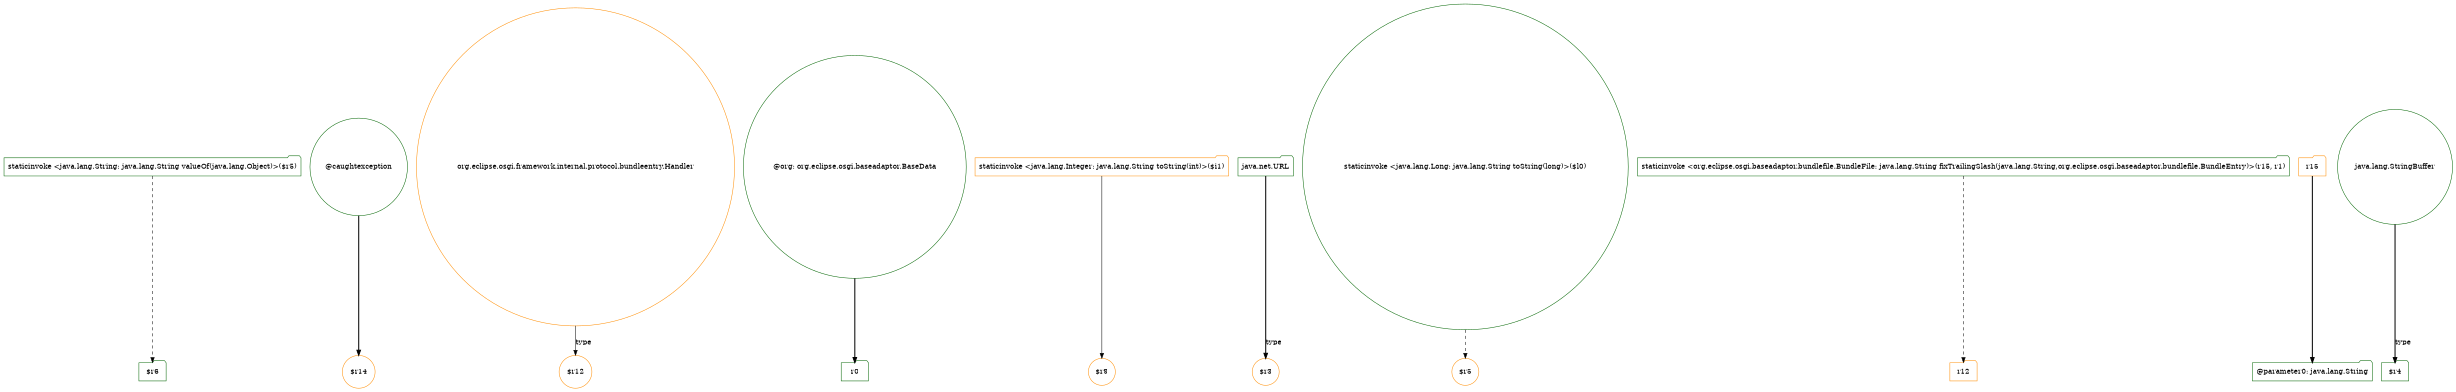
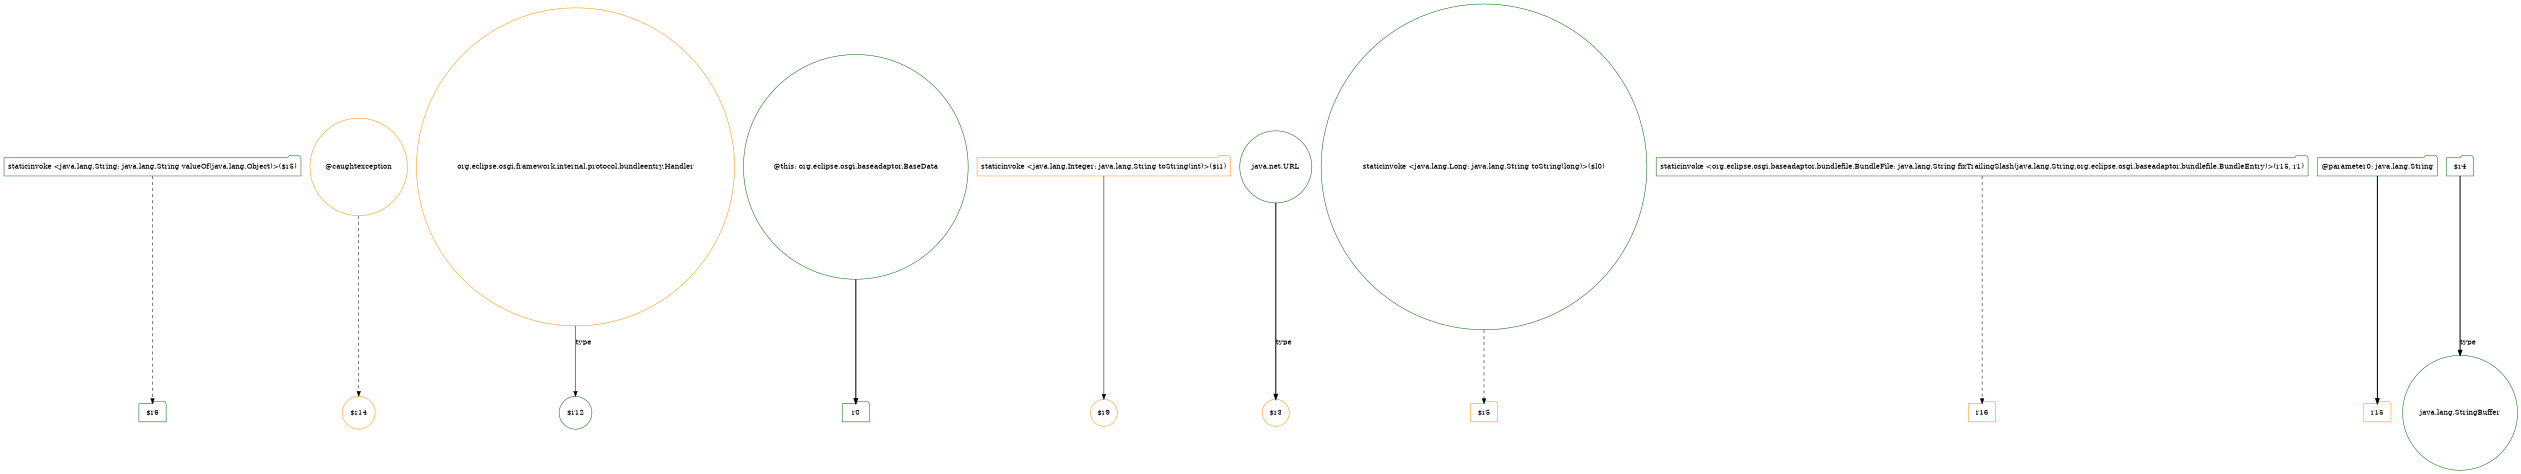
(359, 167) -> (359, 167)
(855, 167) -> (856, 167)
(1266, 167) -> (1276, 167)
(2312, 267) -> (2377, 287)
(359, 283) -> (359, 303)
(2395, 291) -> (2460, 263)
(576, 372) -> (576, 413)
(1465, 372) -> (1484, 413)
(1963, 372) -> (1982, 413)
